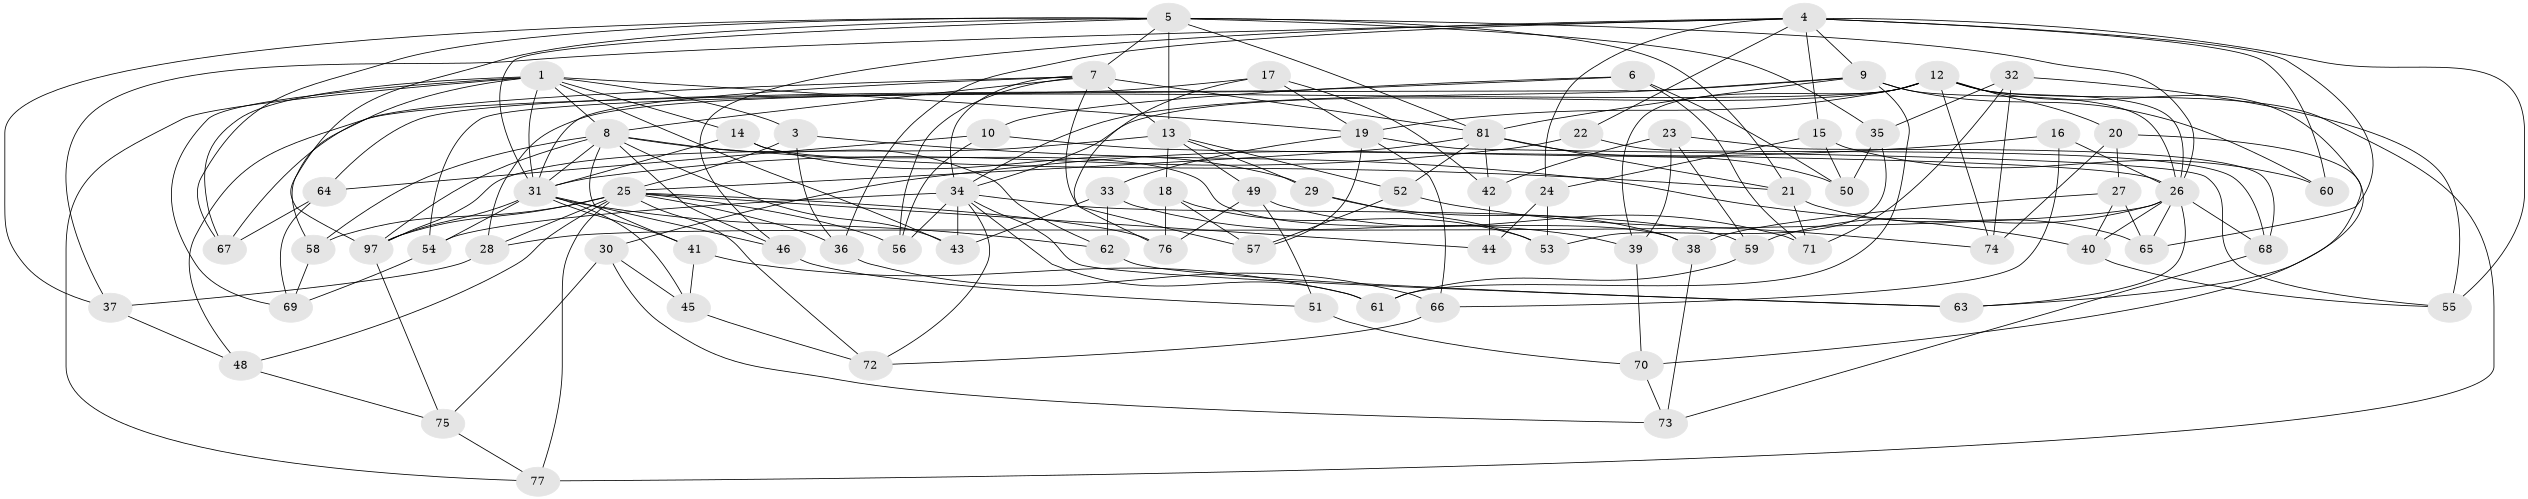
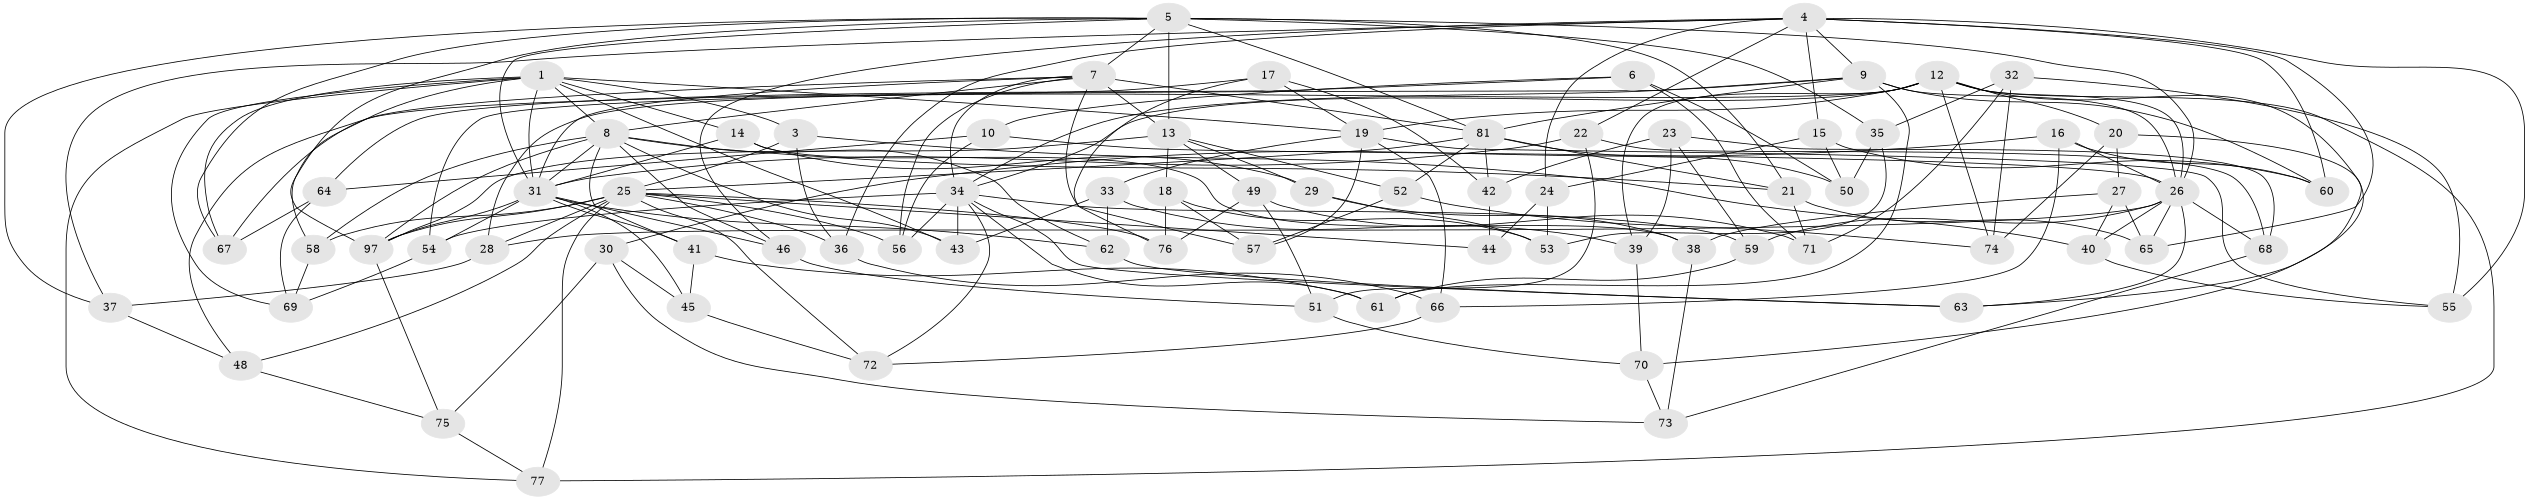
none -> (2192, 164)
none -> (1562, 274)
